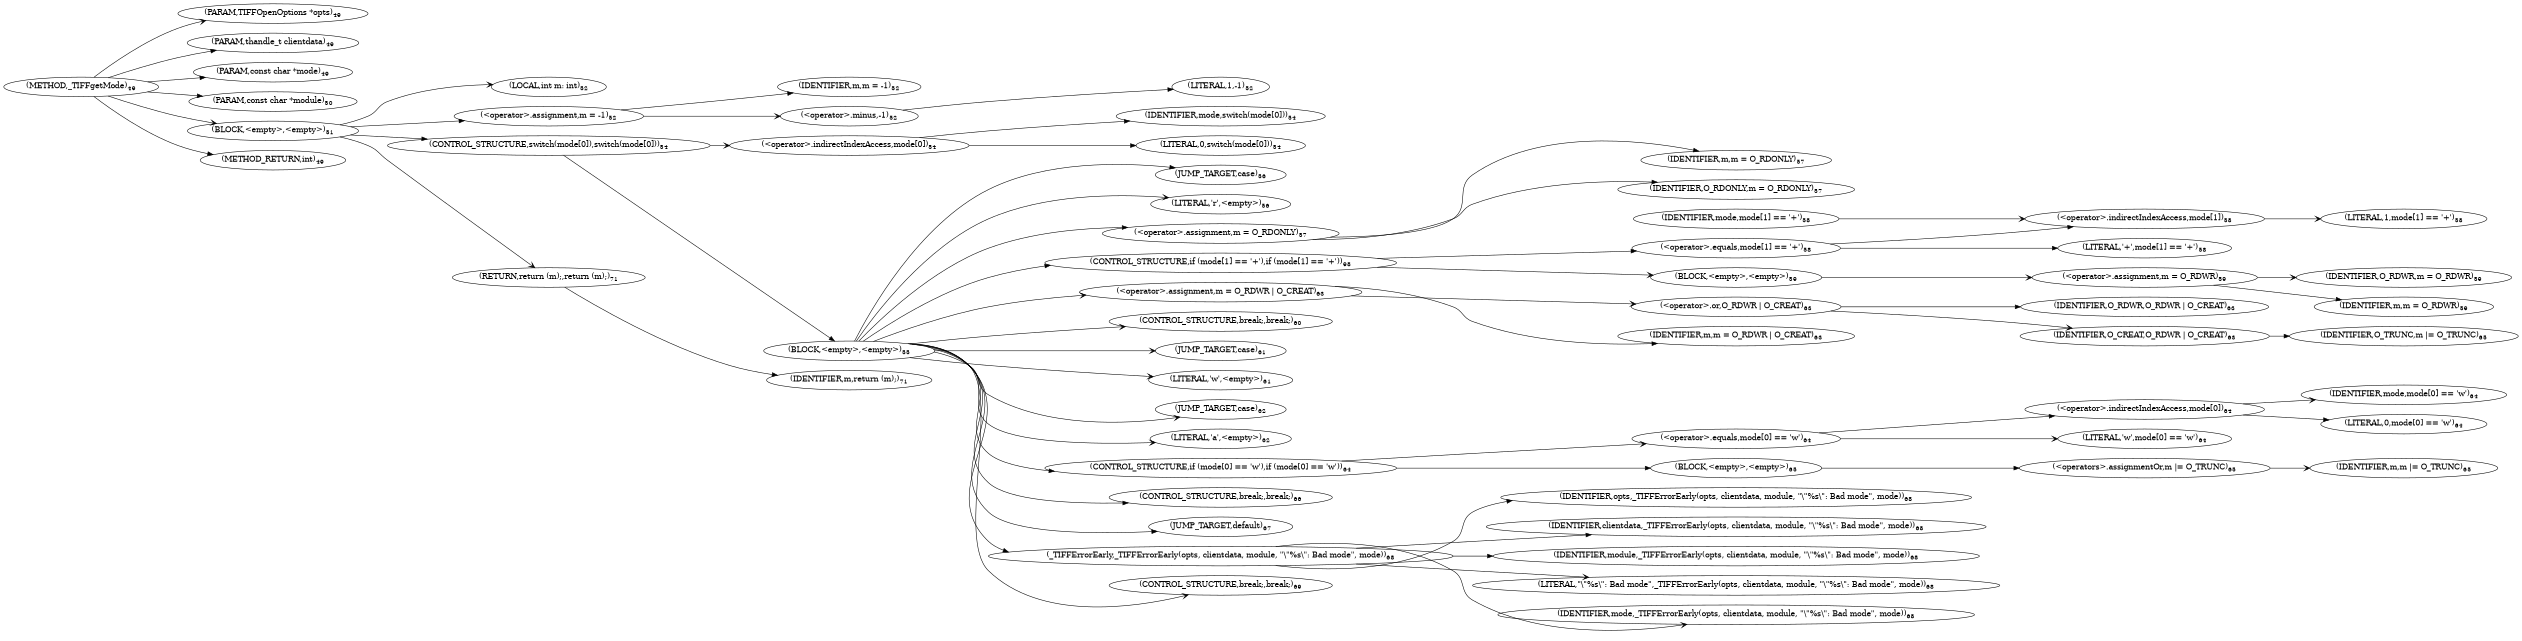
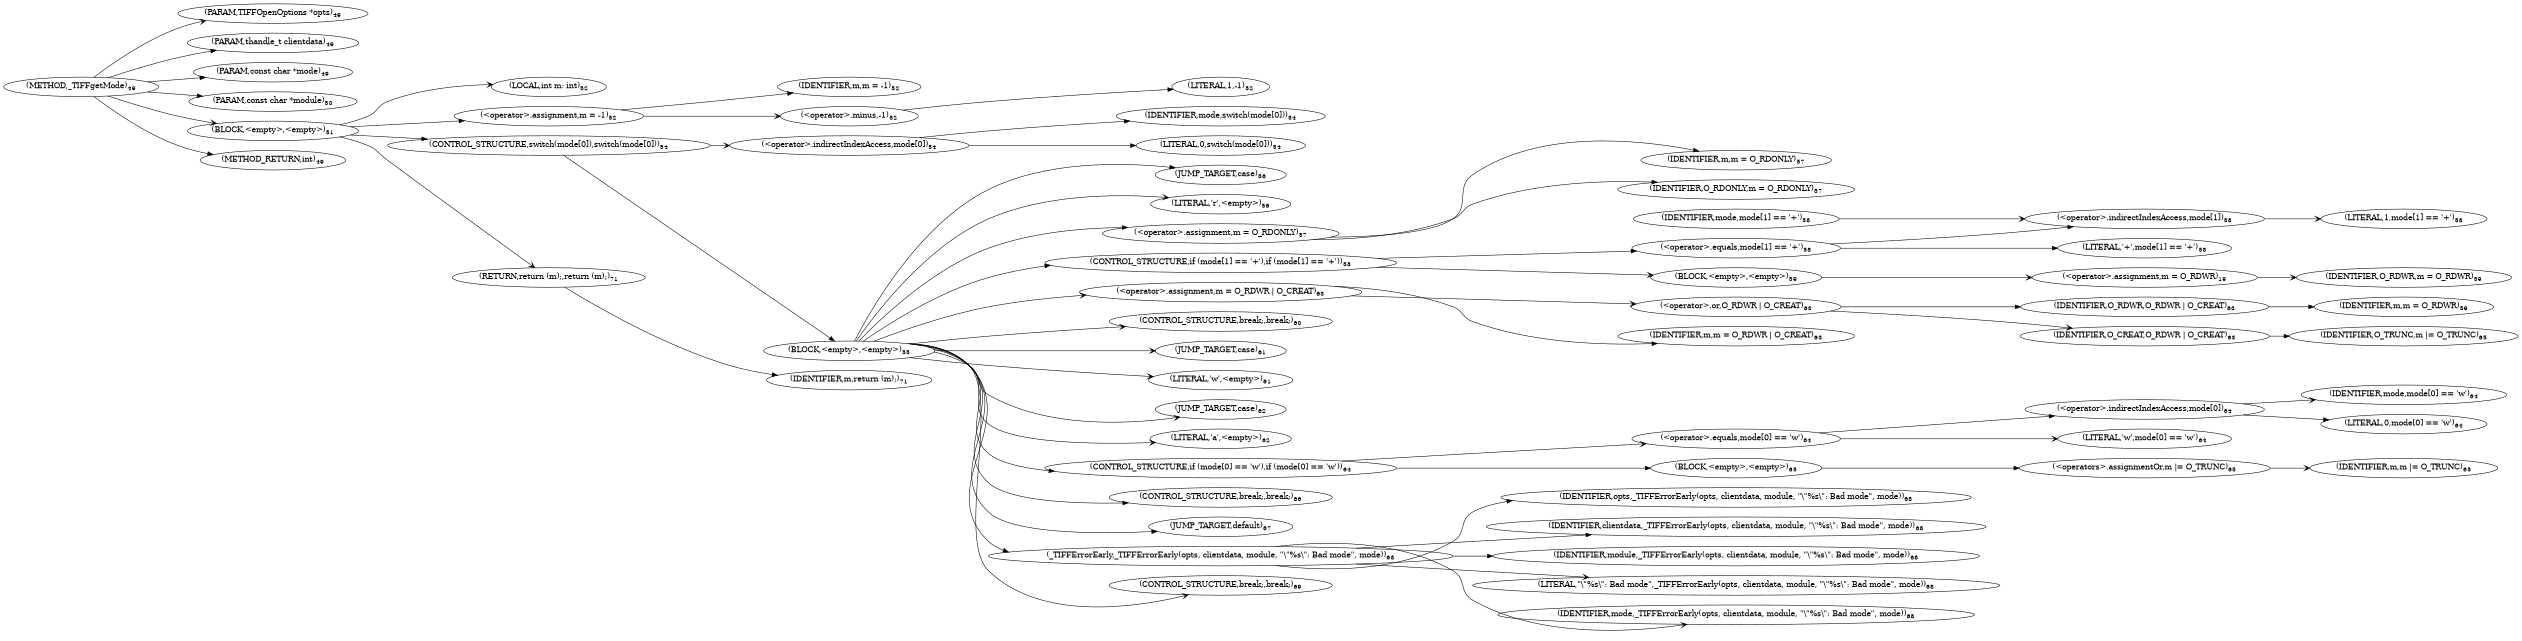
(1347, 262) -> (1347, 262)
(2223, 277) -> (2223, 277)
(2275, 292) -> (2289, 307)
